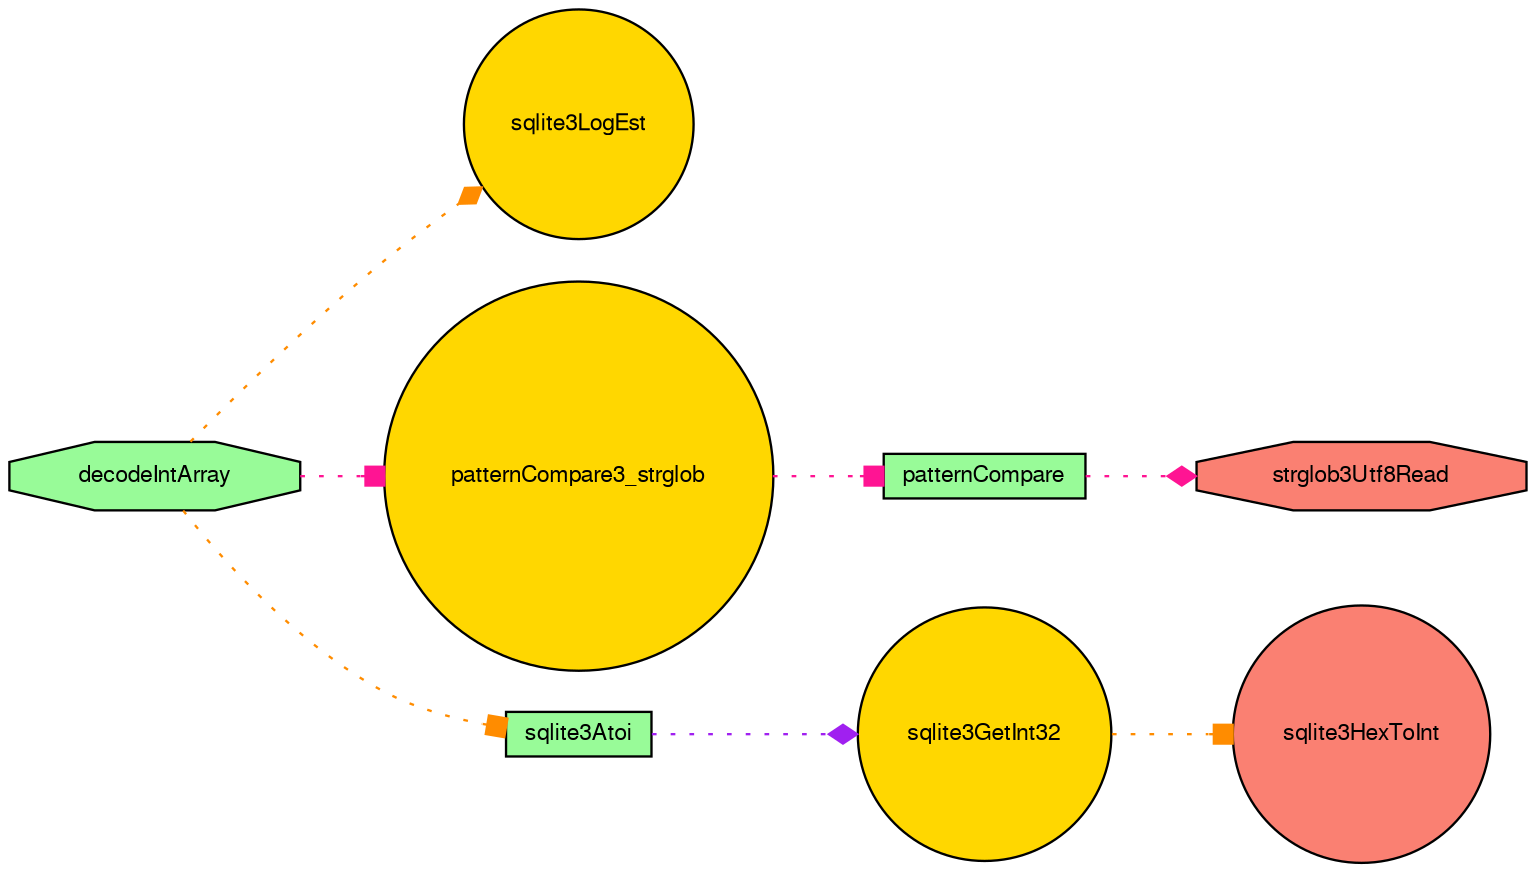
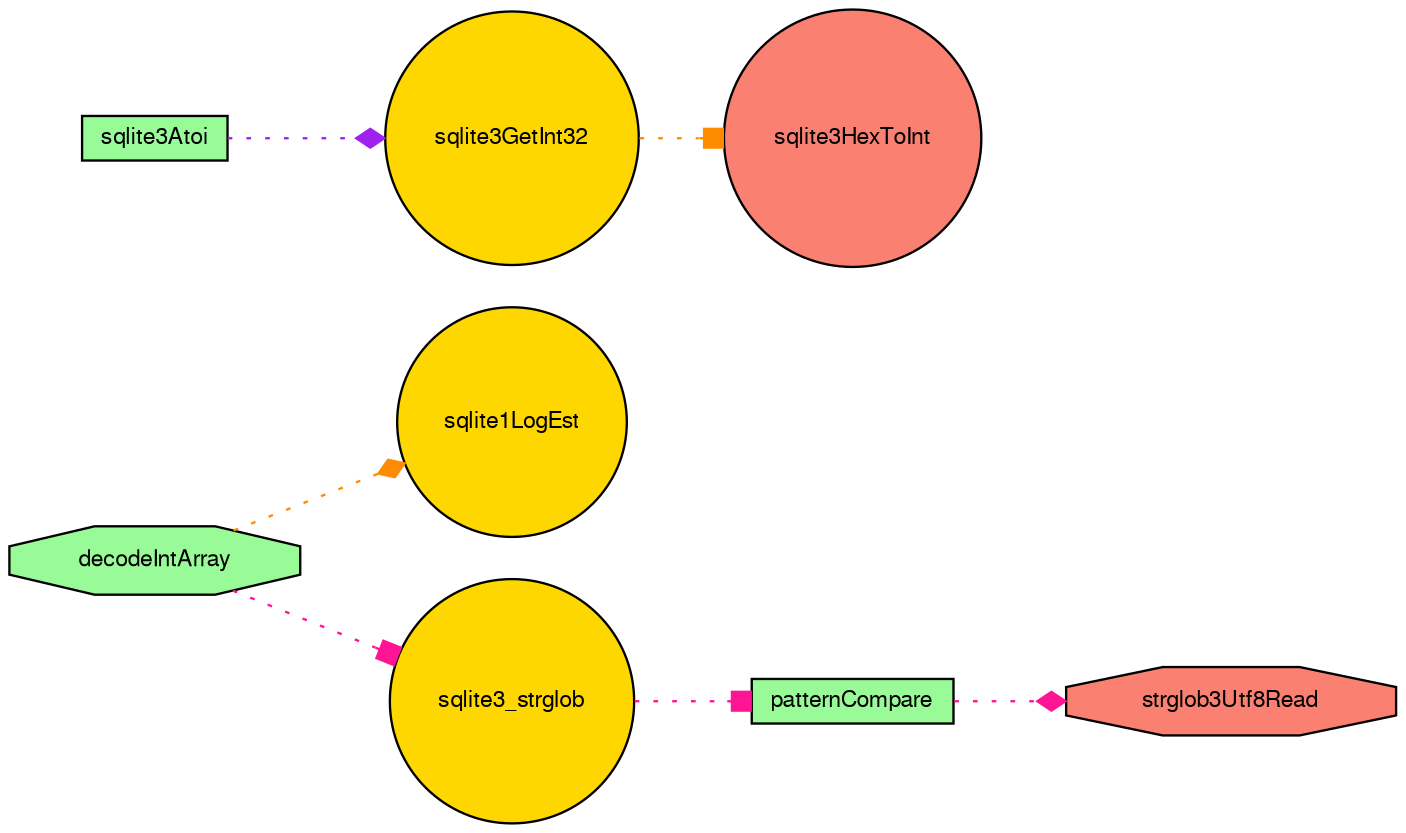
(579, 124) -> (512, 422)
(579, 476) -> (512, 701)
(314, 645) -> none
